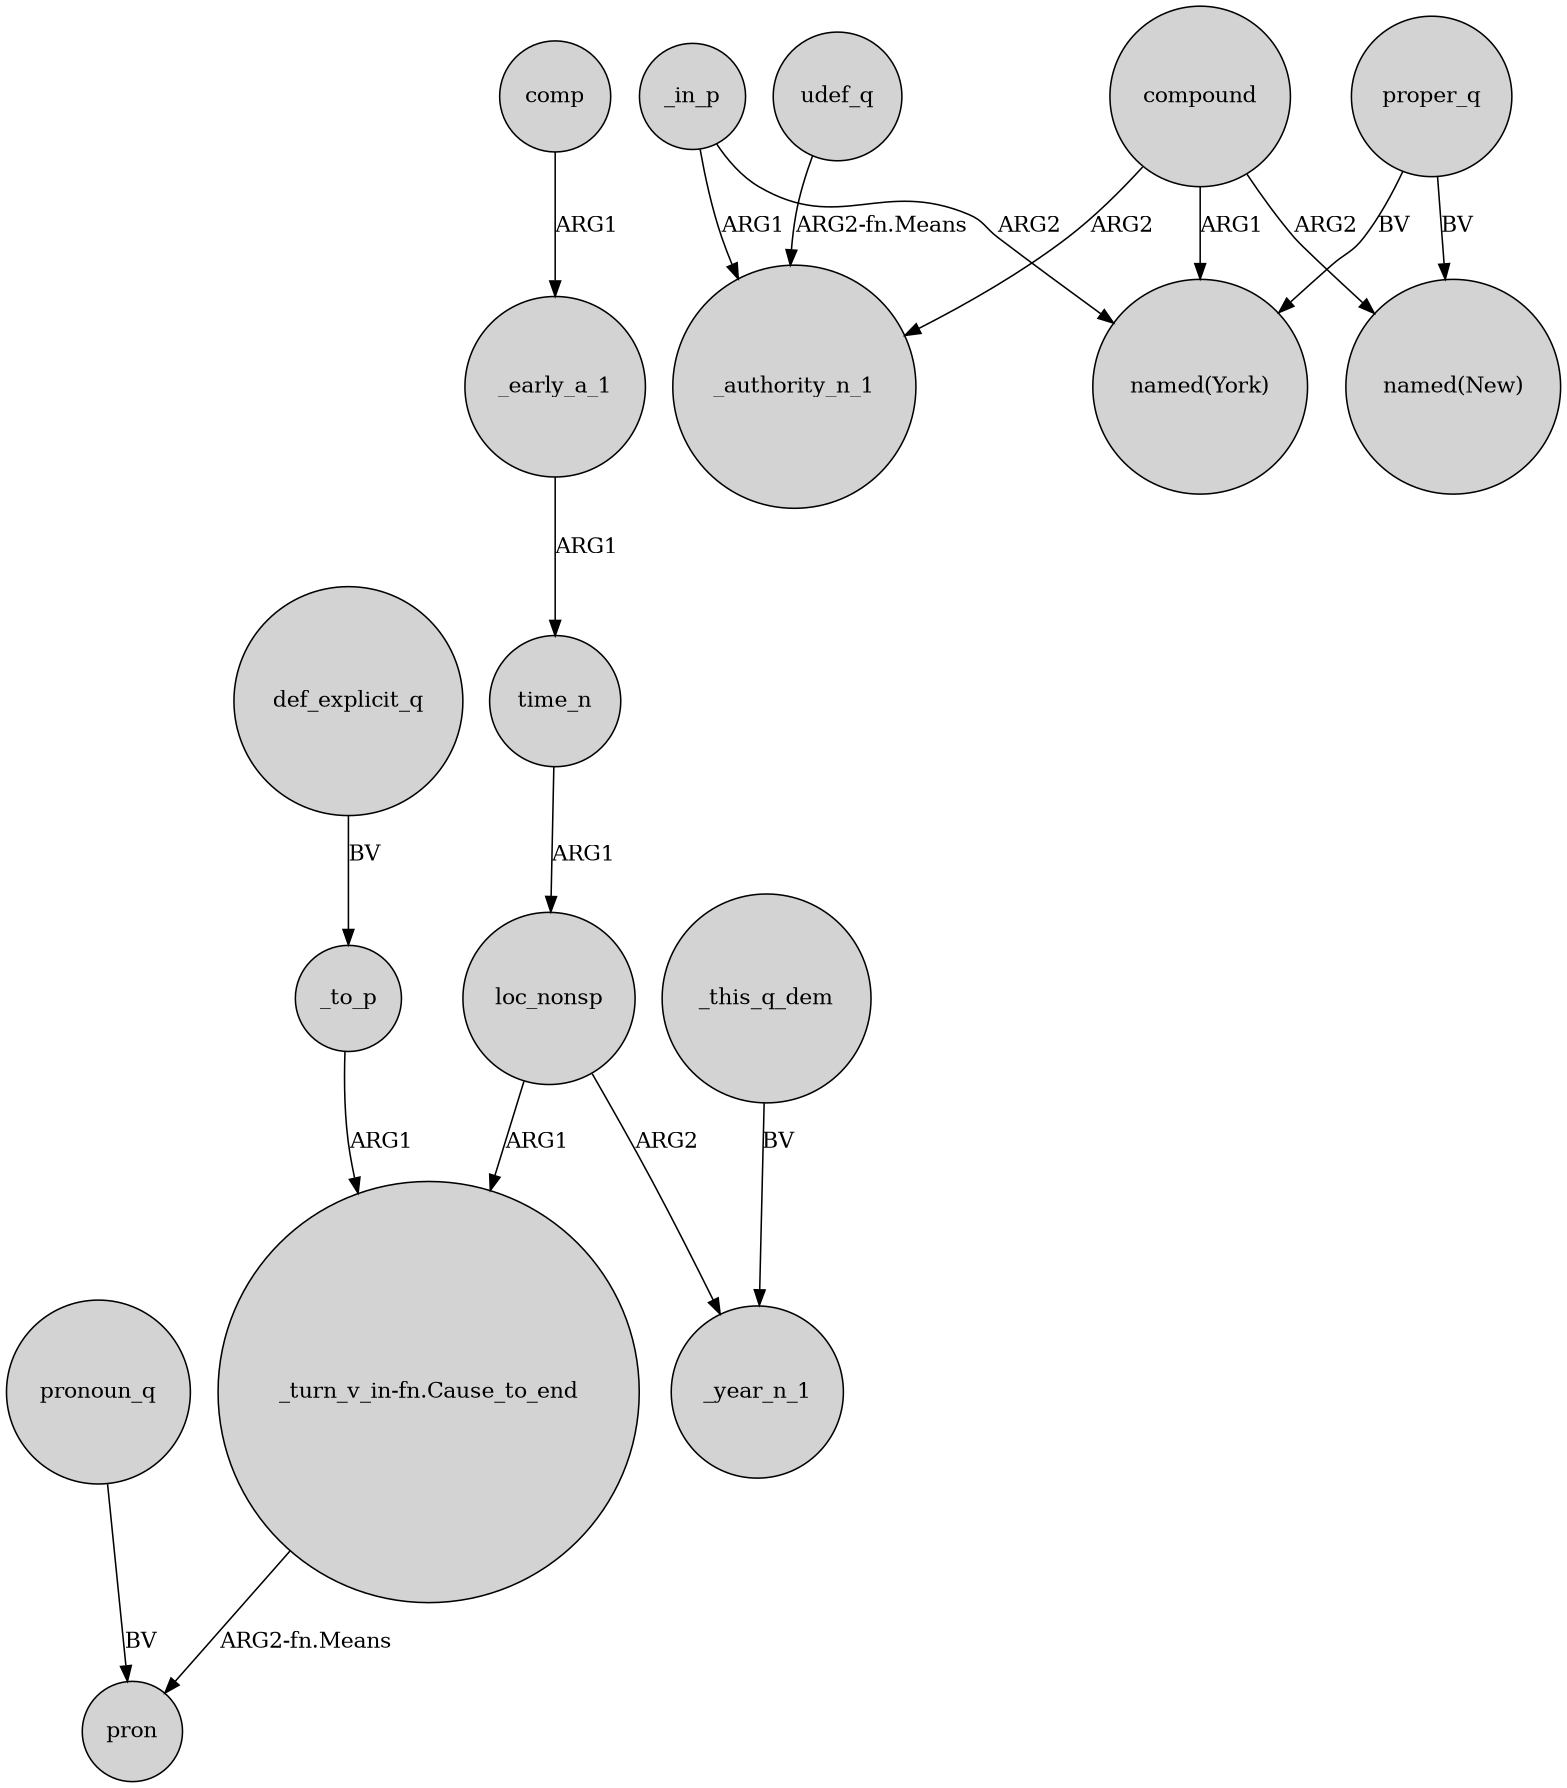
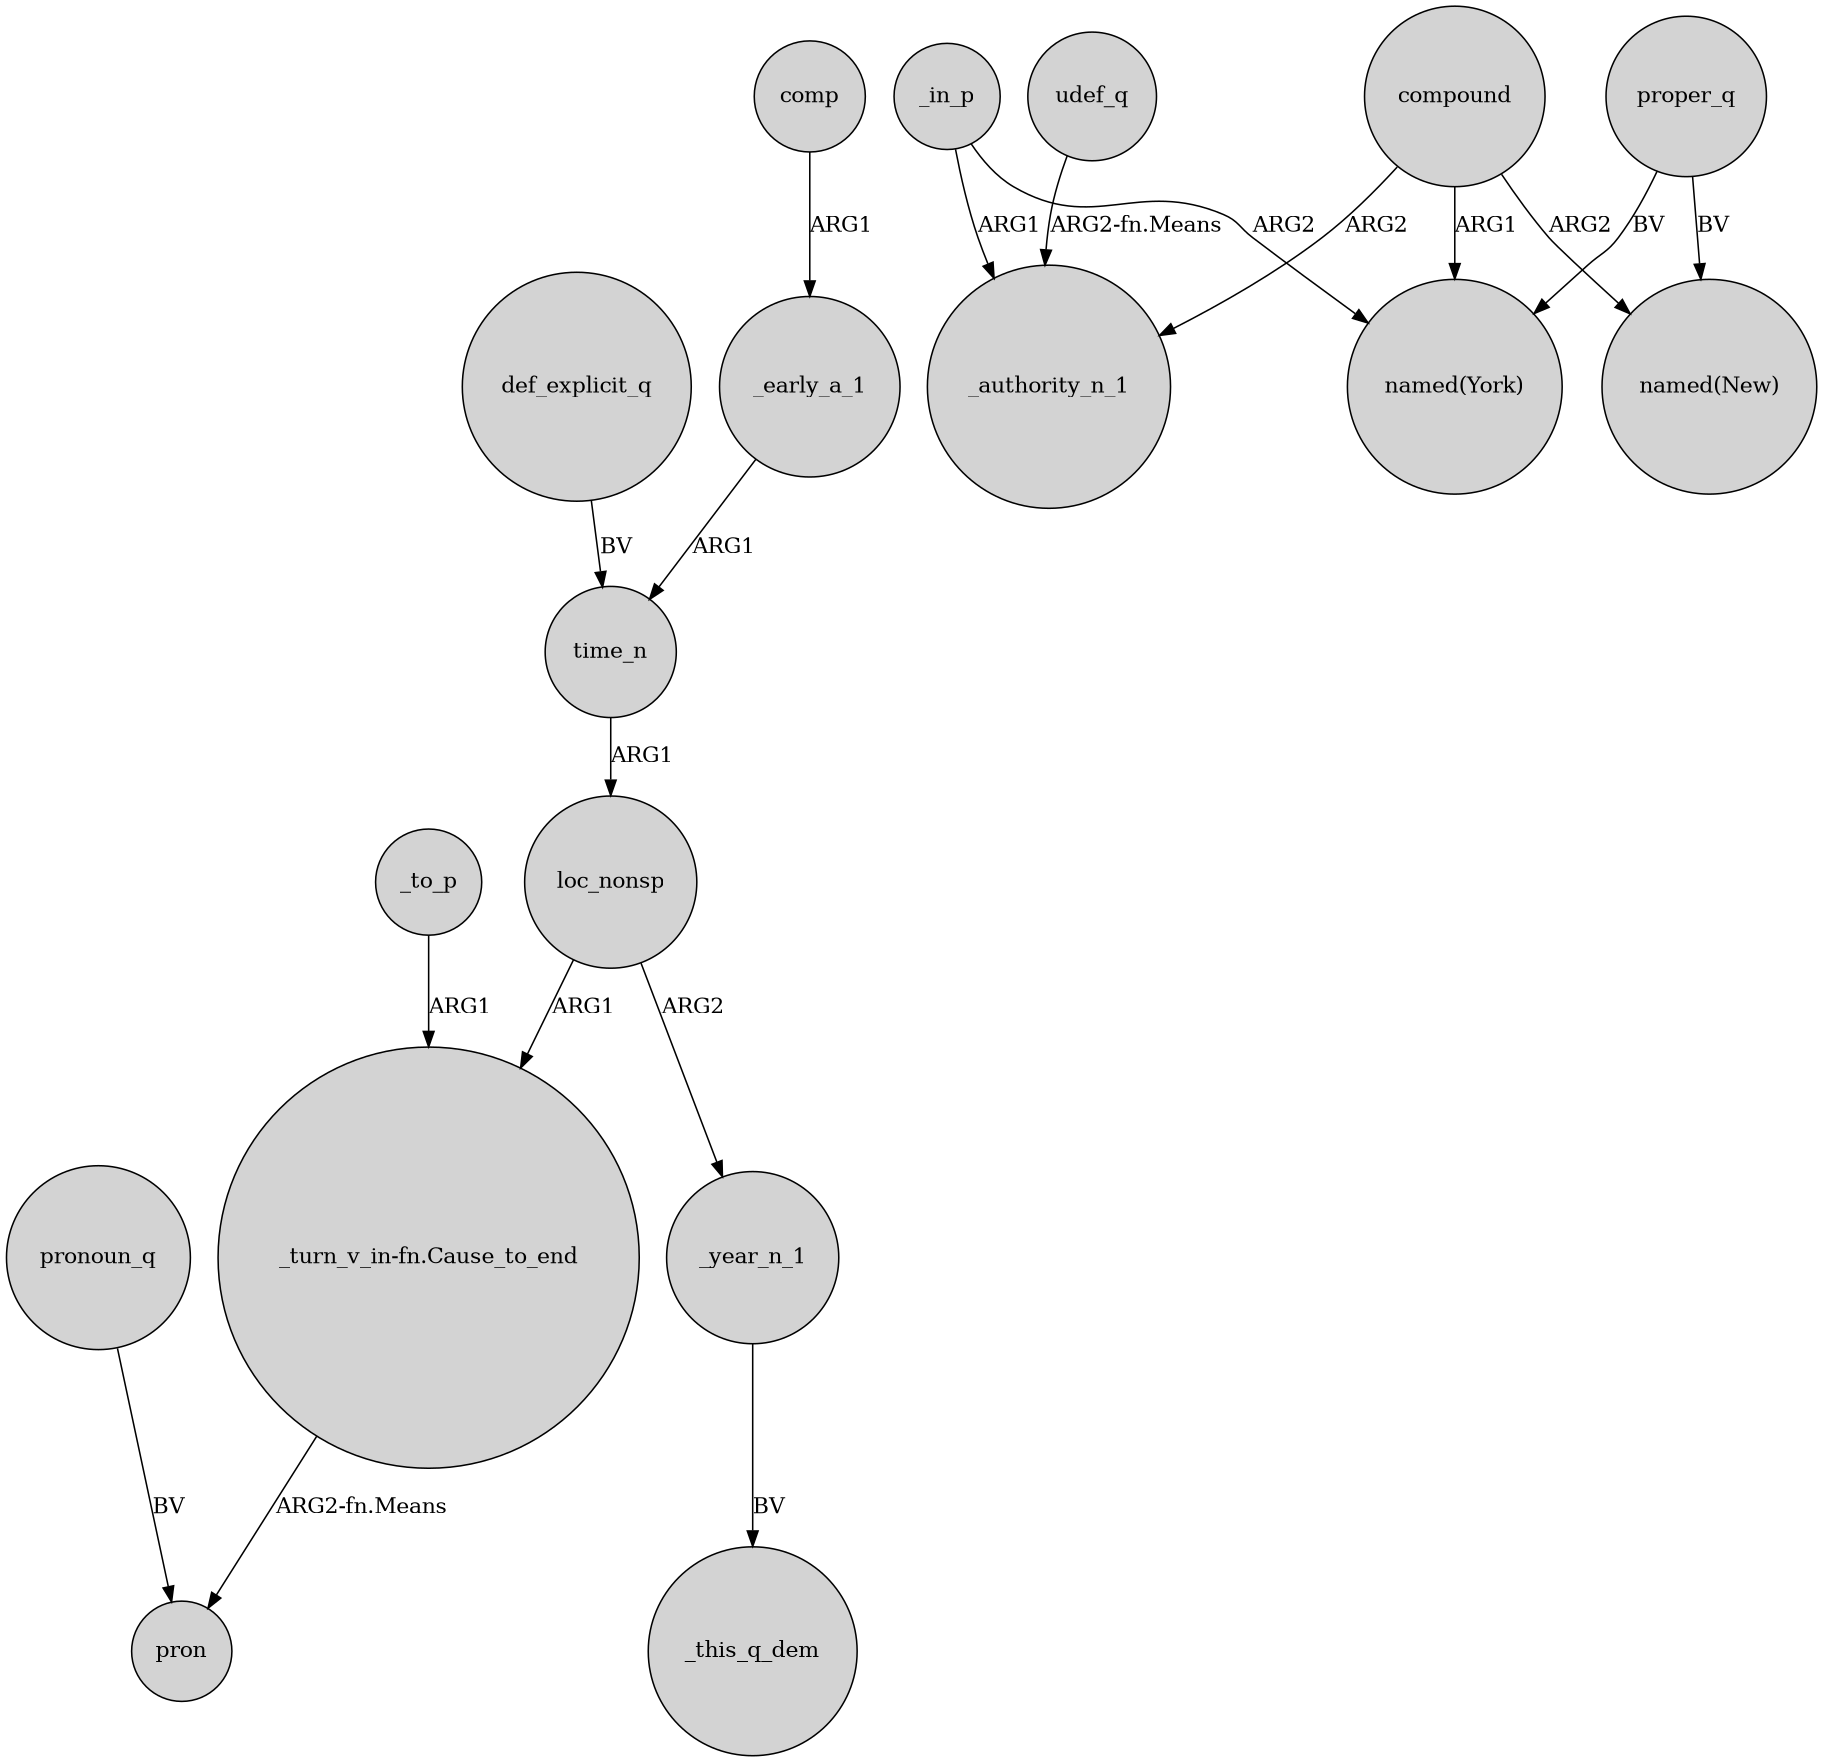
(348, 872) -> (596, 536)
(762, 1196) -> (753, 1437)
